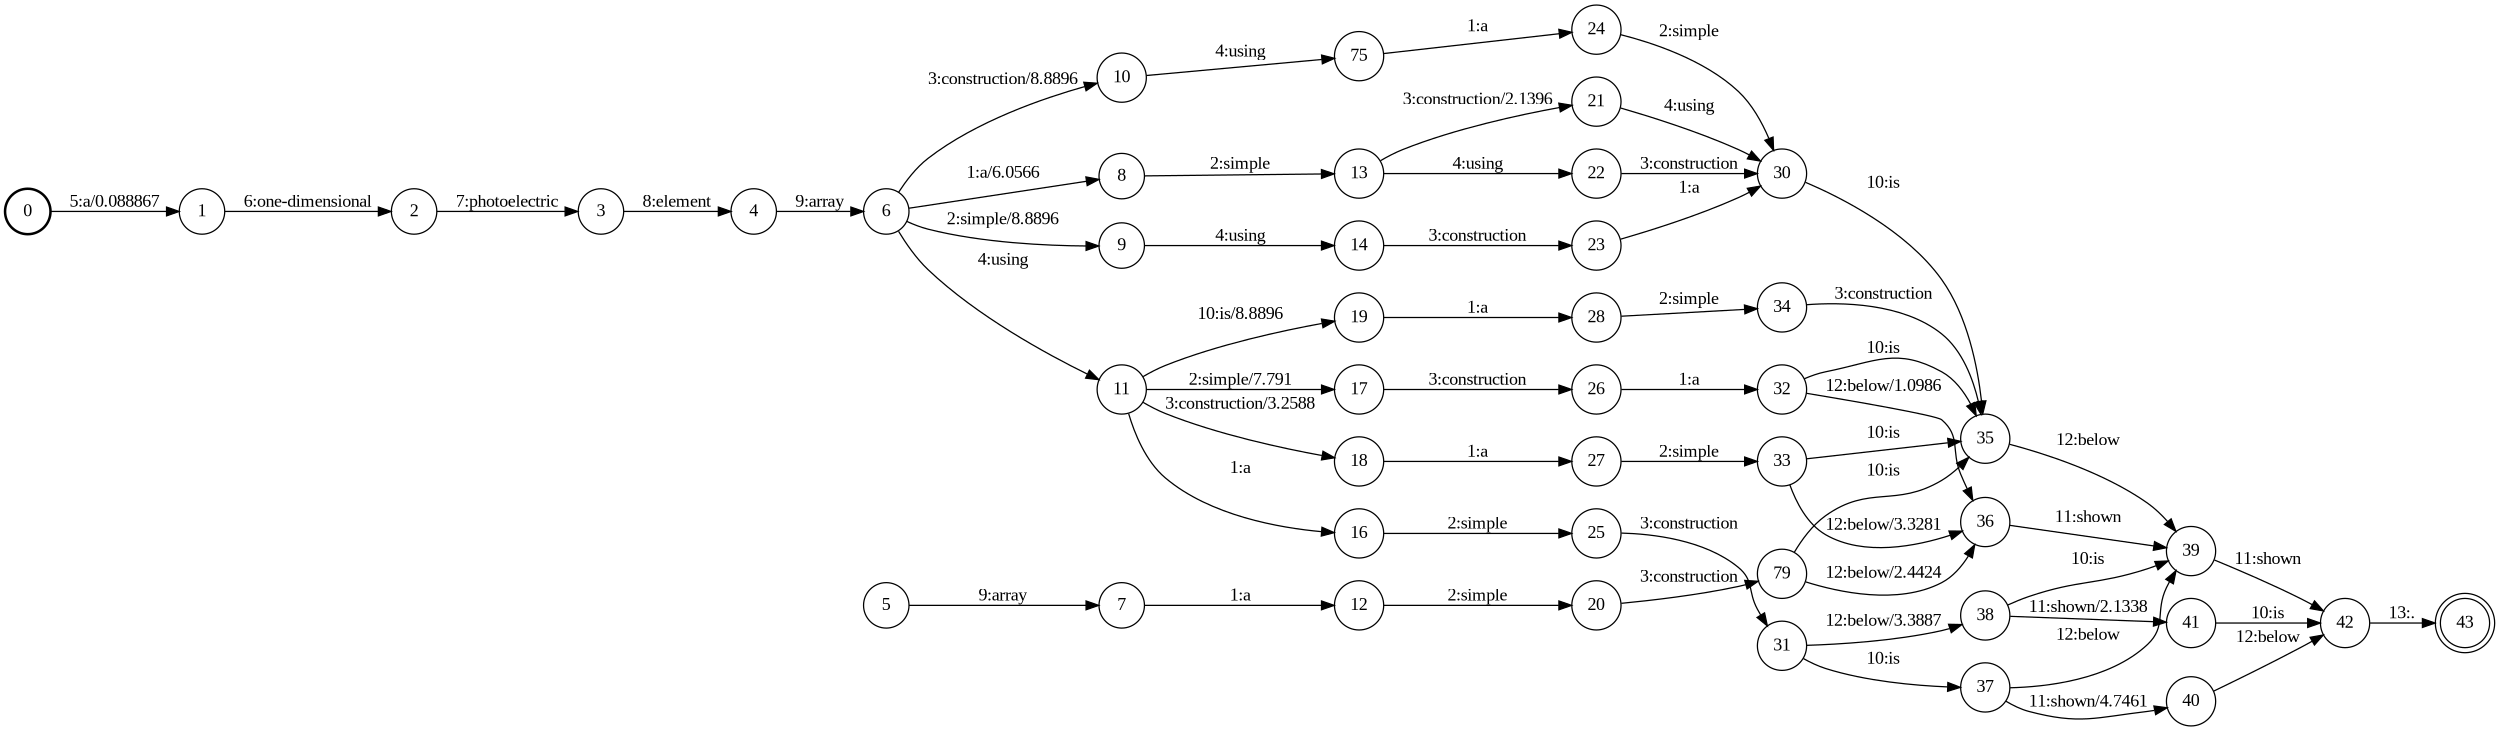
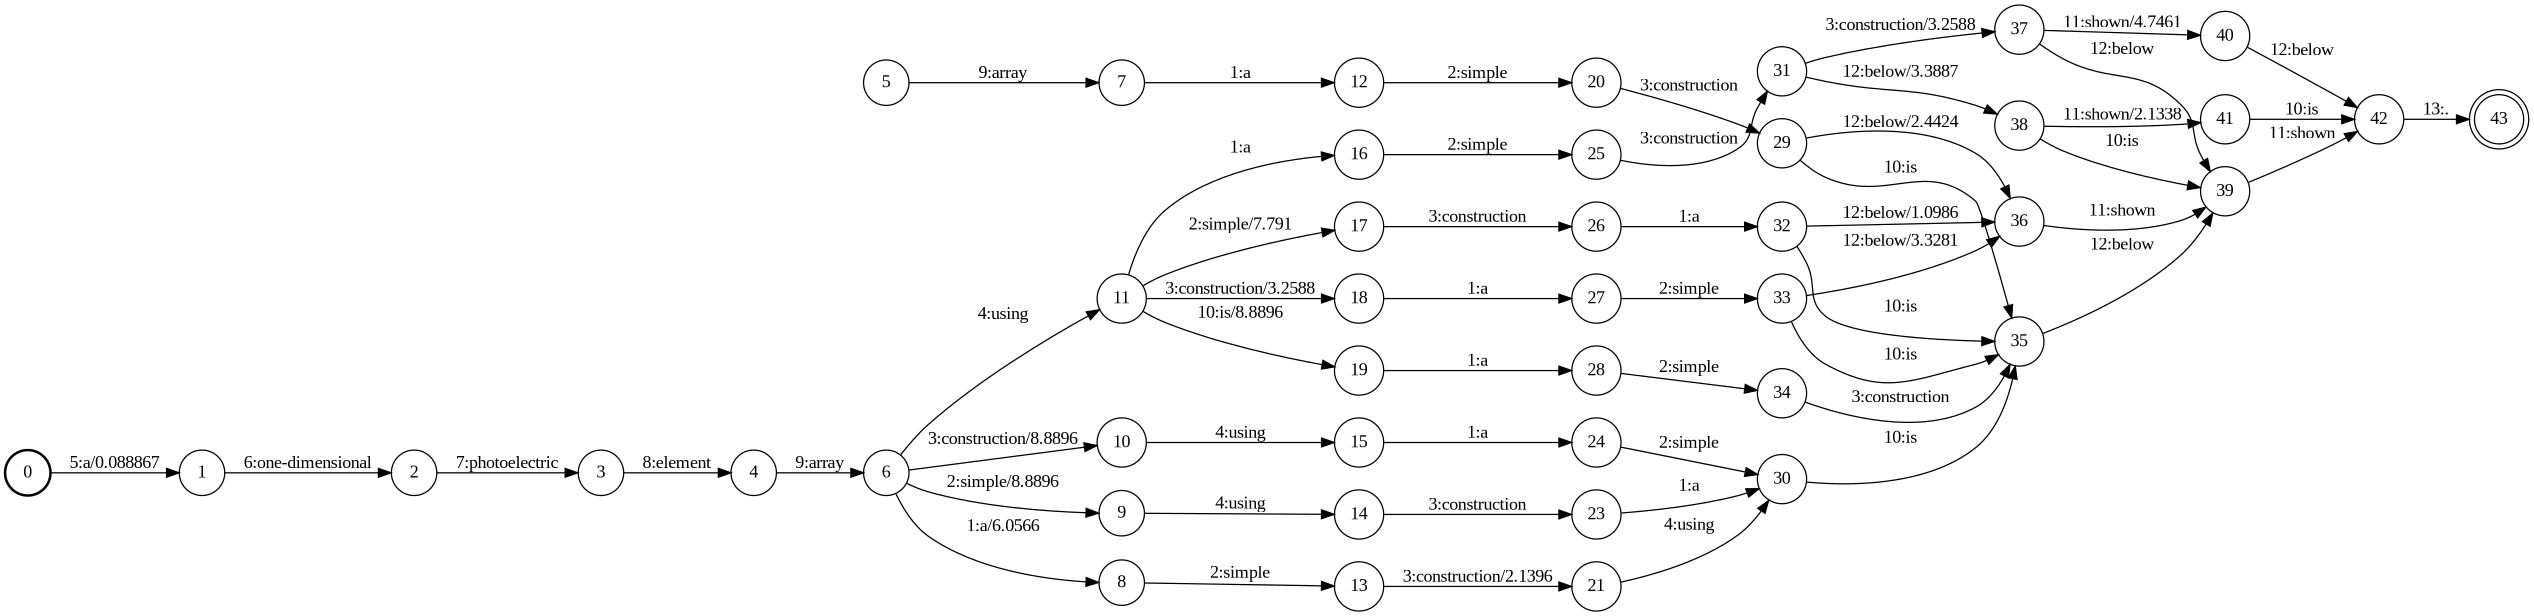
(1359, 56) -> (1359, 443)
(1596, 174) -> none
(1782, 574) -> (1782, 143)
(1884, 659) -> (1901, 25)
